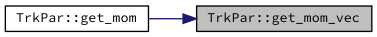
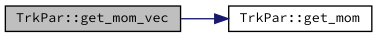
(166, 19) -> (198, 19)
